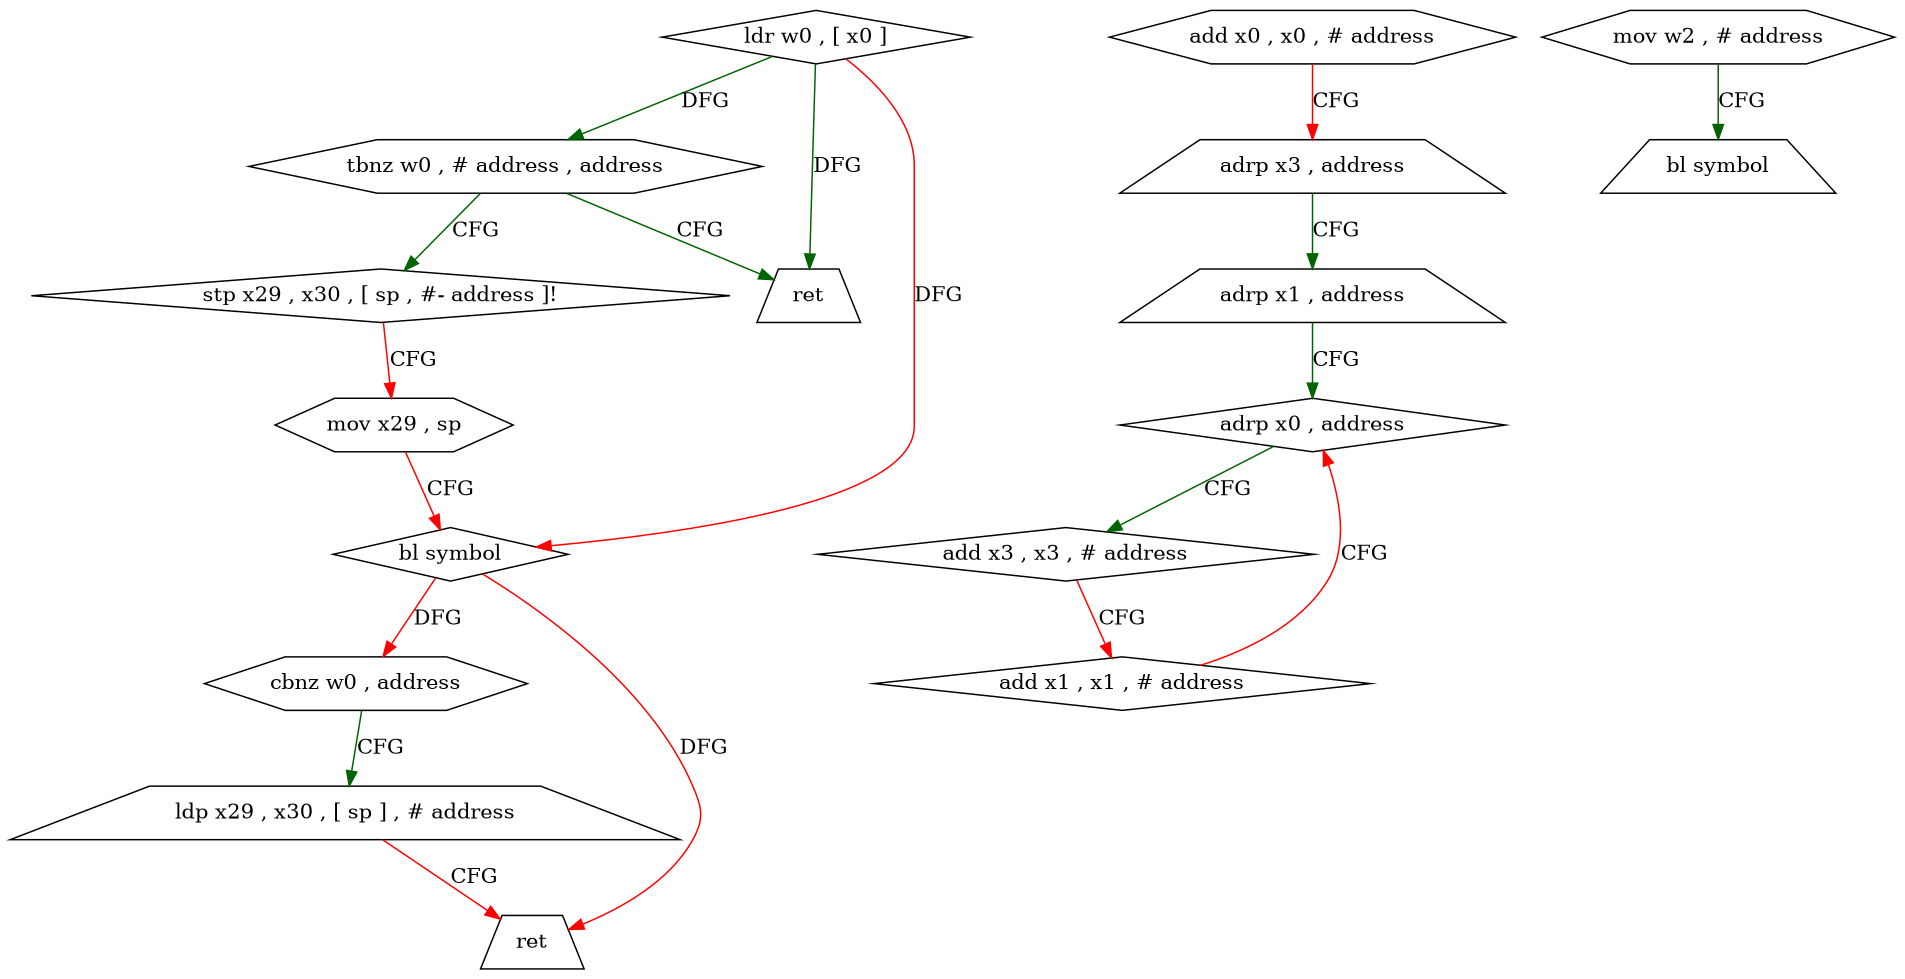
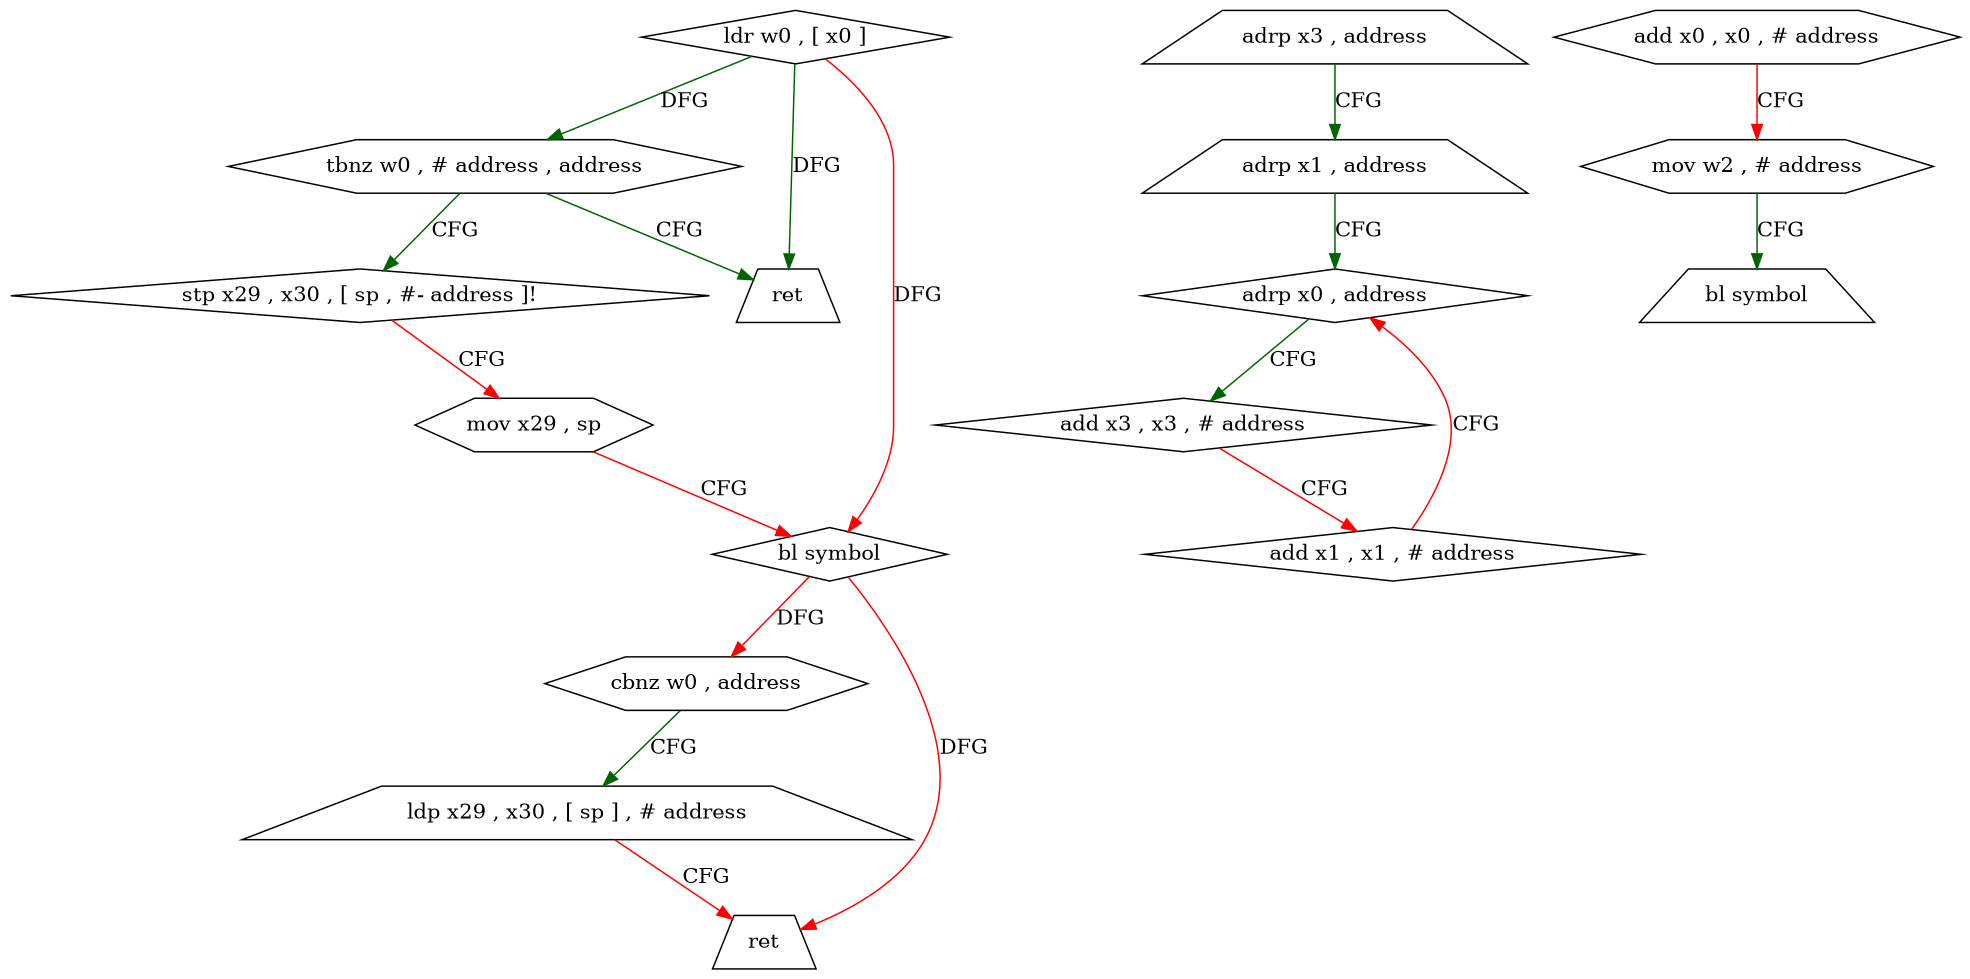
(1313, 94) -> (1757, 94)
